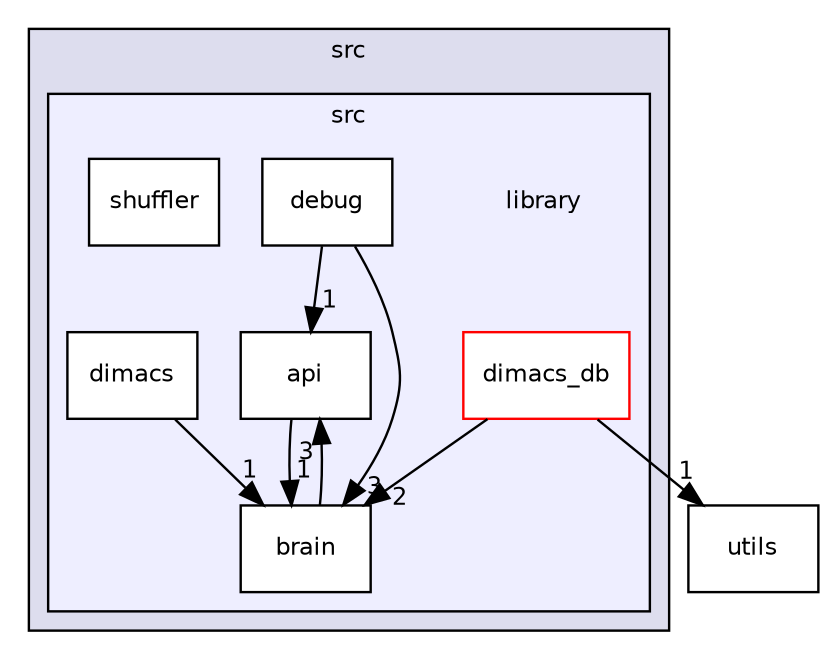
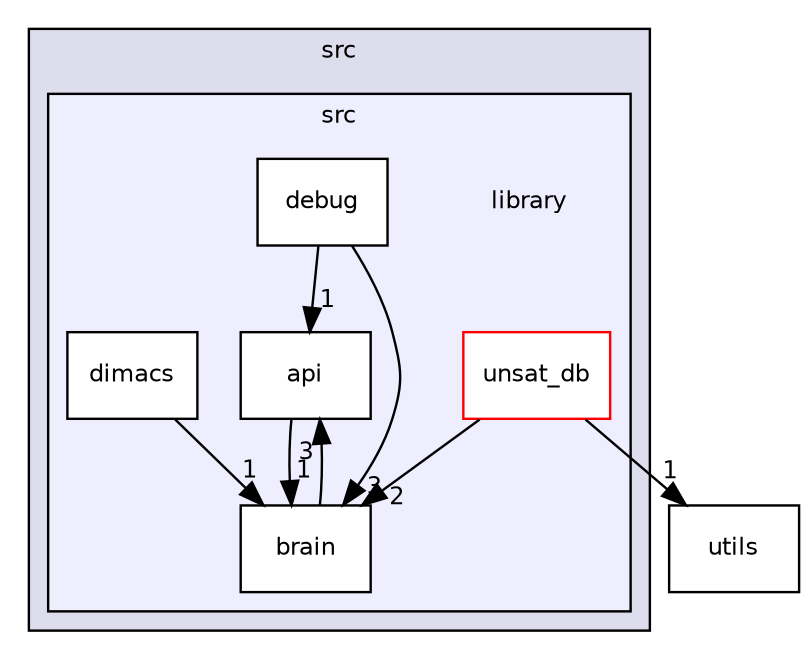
(154, 202) -> none
(546, 375) -> (537, 375)
